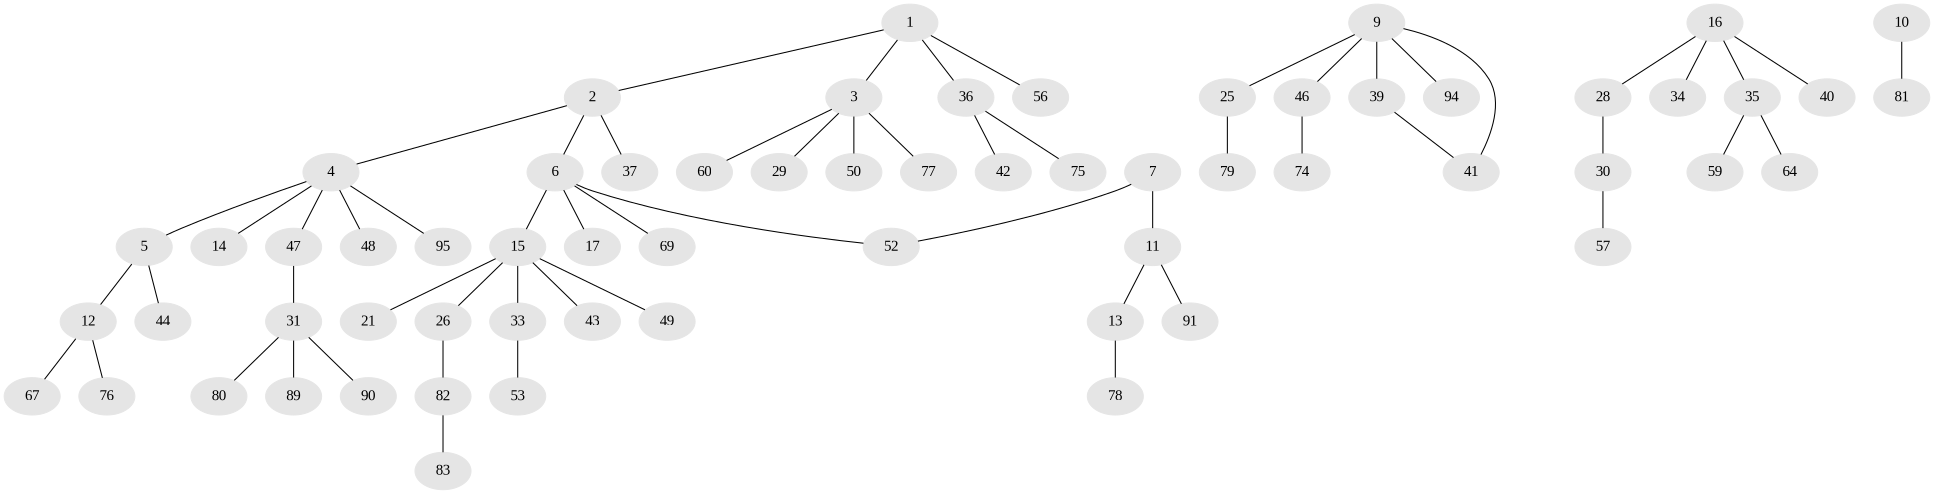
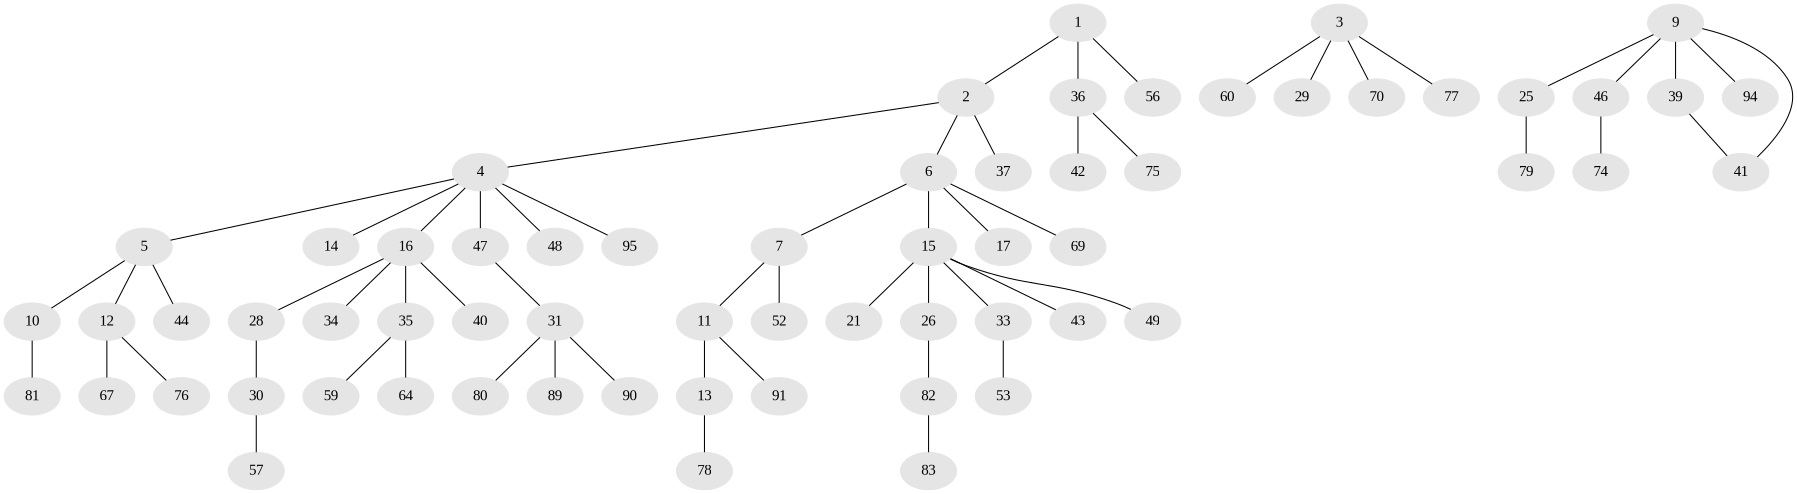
(882, 60) -> none
(854, 172) -> (1377, 98)
none -> (443, 209)
(718, 222) -> (854, 210)
none -> (88, 284)
